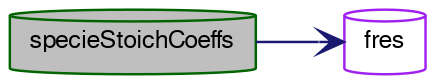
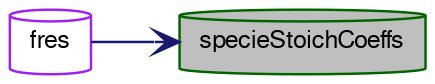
(287, 42) -> (123, 42)
